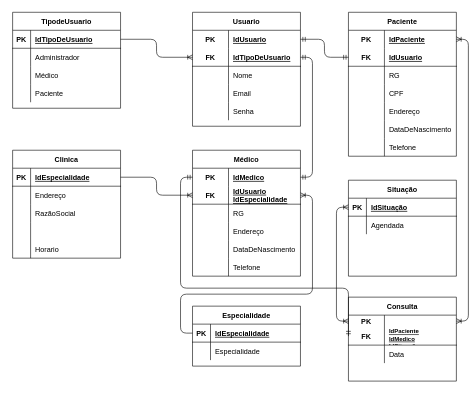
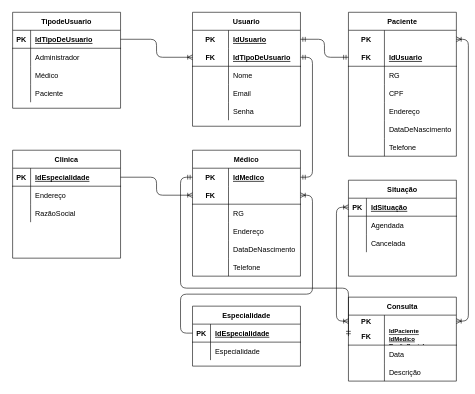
(420, 39) -> none
(264, 195) -> none
none -> (411, 243)
(75, 249) -> none
(405, 332) -> (405, 332)
none -> (420, 372)
